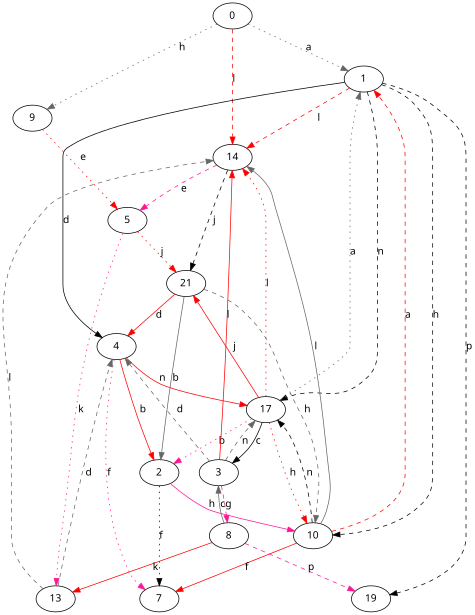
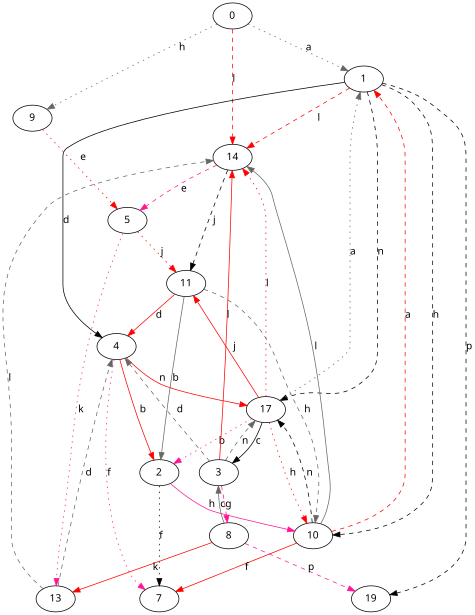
(186, 283) -> (186, 283)
